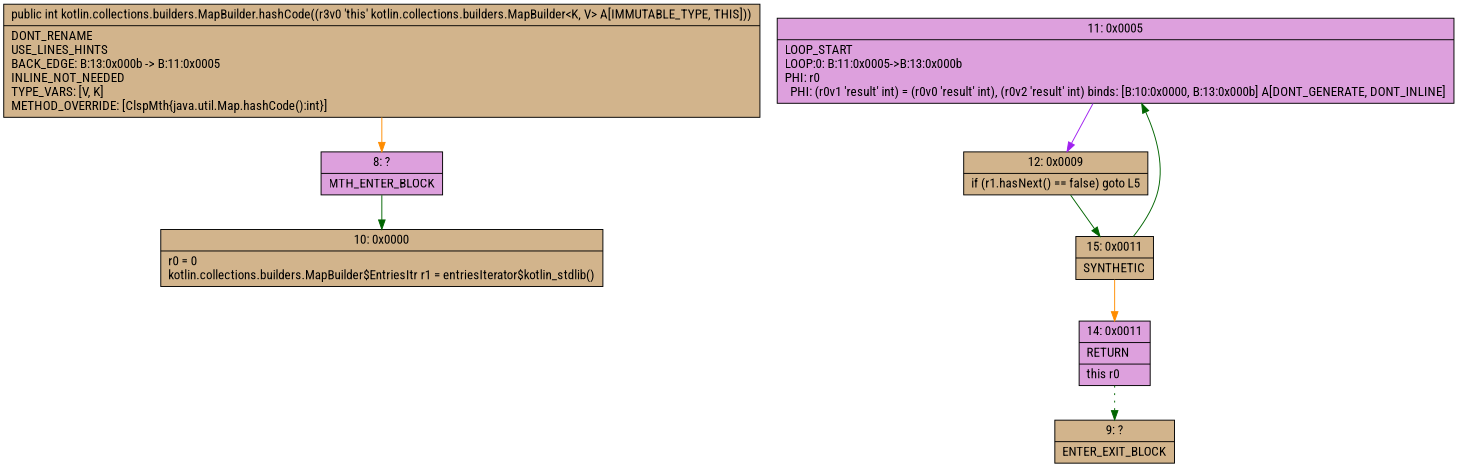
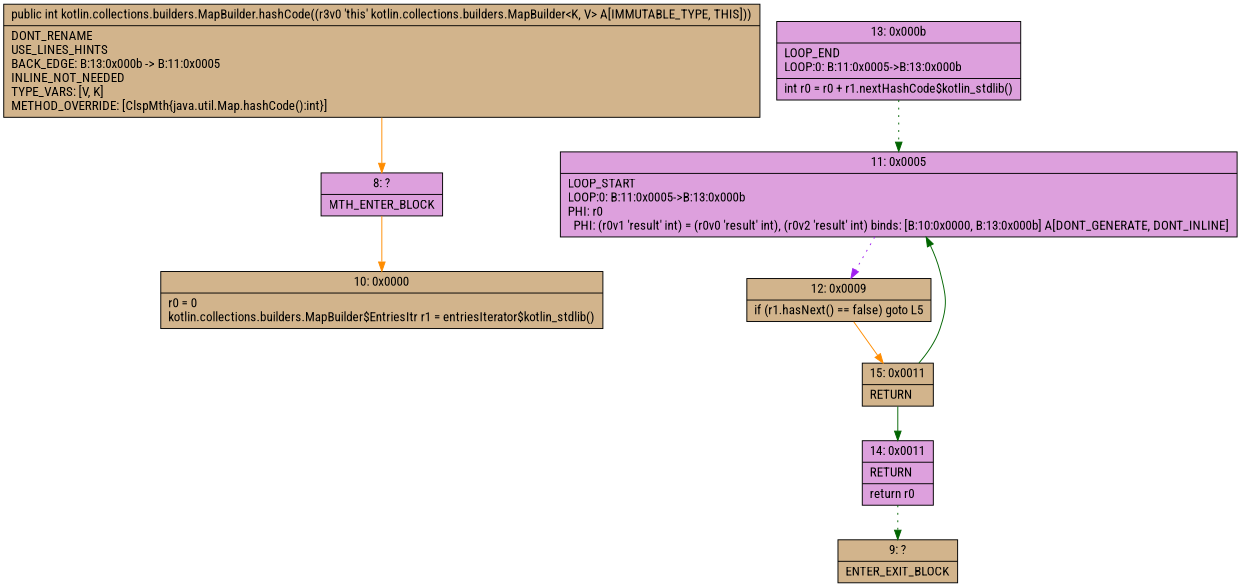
none -> (899, 61)
(1082, 123) -> (865, 254)
(382, 208) -> (382, 239)
(1083, 212) -> (866, 339)
(1115, 268) -> (891, 395)
(1115, 296) -> (898, 419)
(1103, 374) -> (893, 494)
